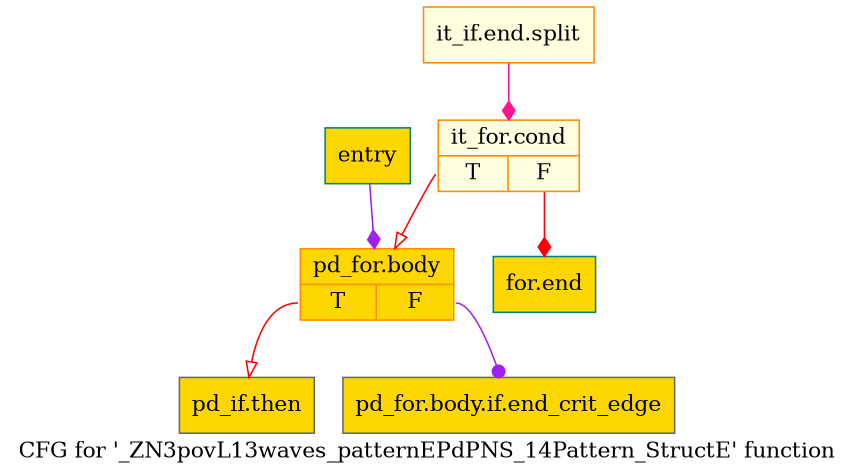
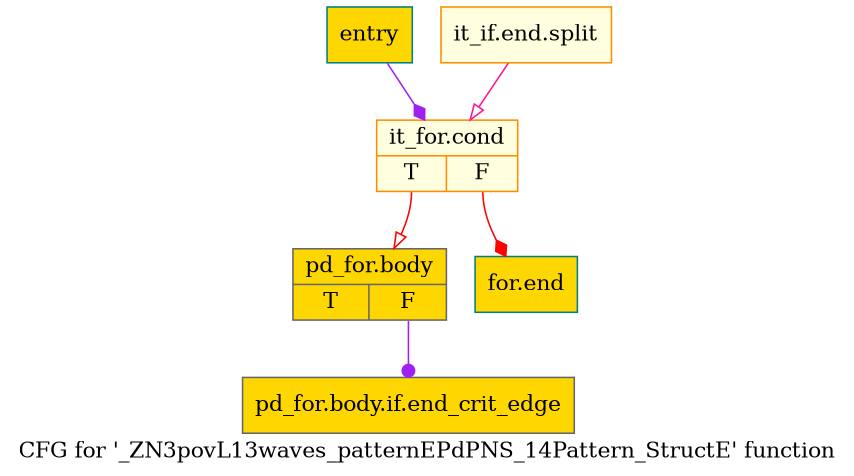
(509, 82) -> (494, 85)
(371, 207) -> (401, 84)
(377, 284) -> (370, 284)
(247, 405) -> none
